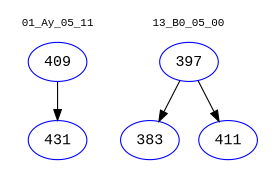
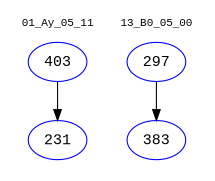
(58, 62) -> (58, 62)
(189, 62) -> (156, 62)
(58, 140) -> (58, 140)
(228, 140) -> none
